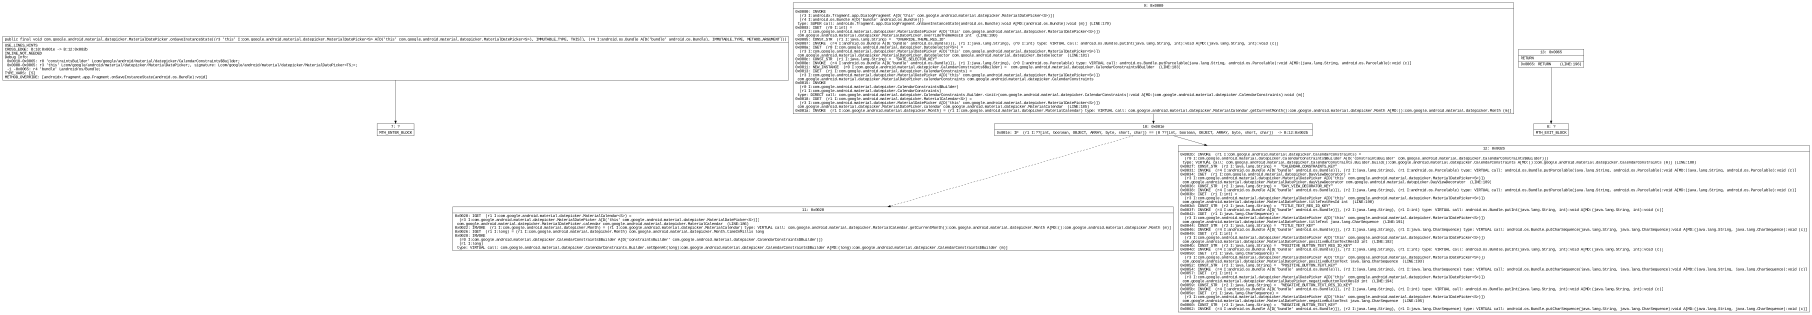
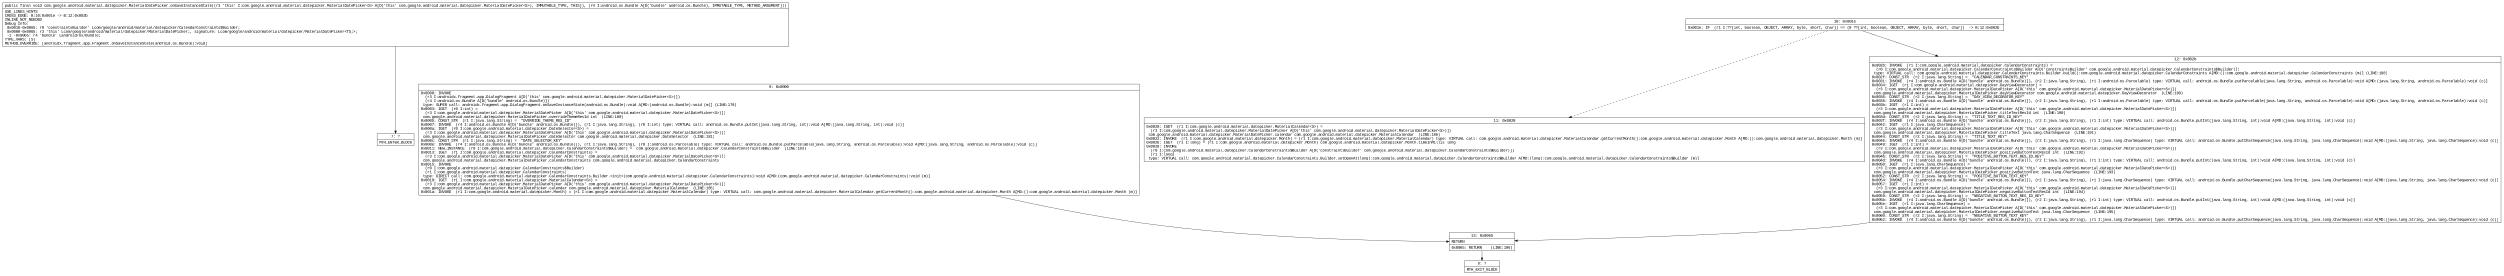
(1153, 117) -> (1218, 232)
none -> (1694, 235)
